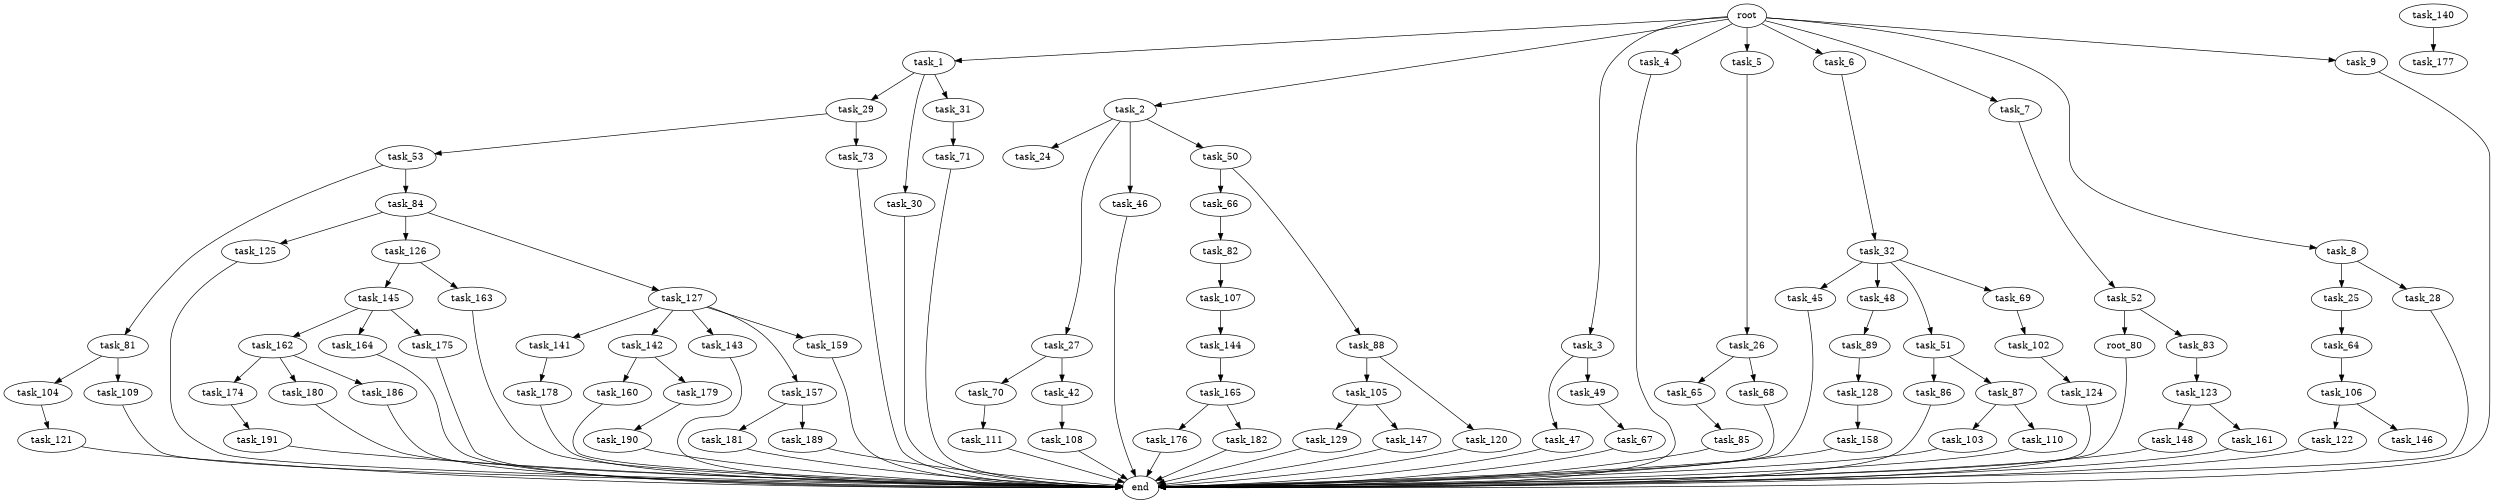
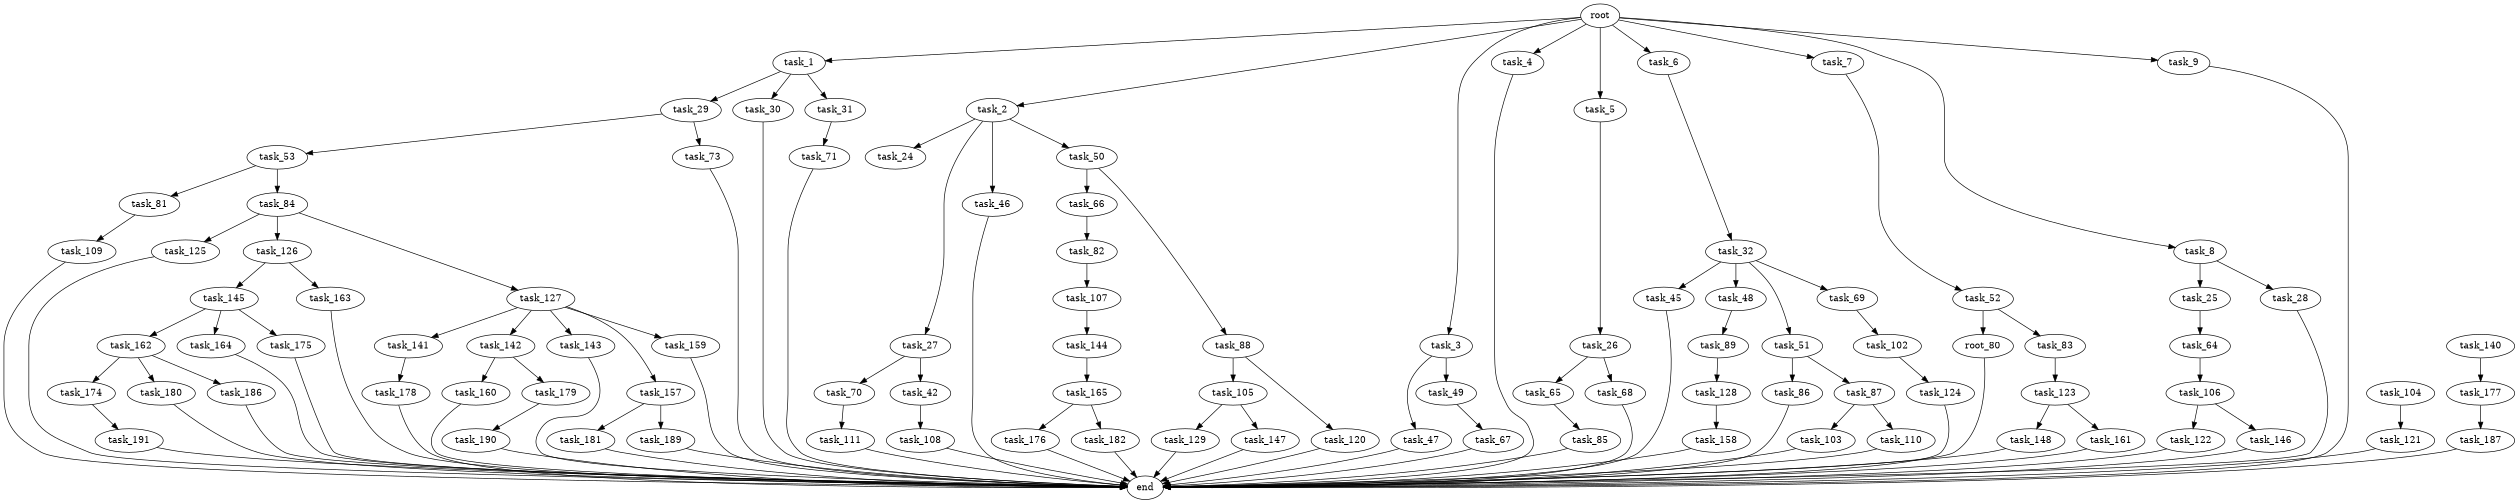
(81, 368) -> none
none -> (2481, 441)
none -> (1709, 481)
